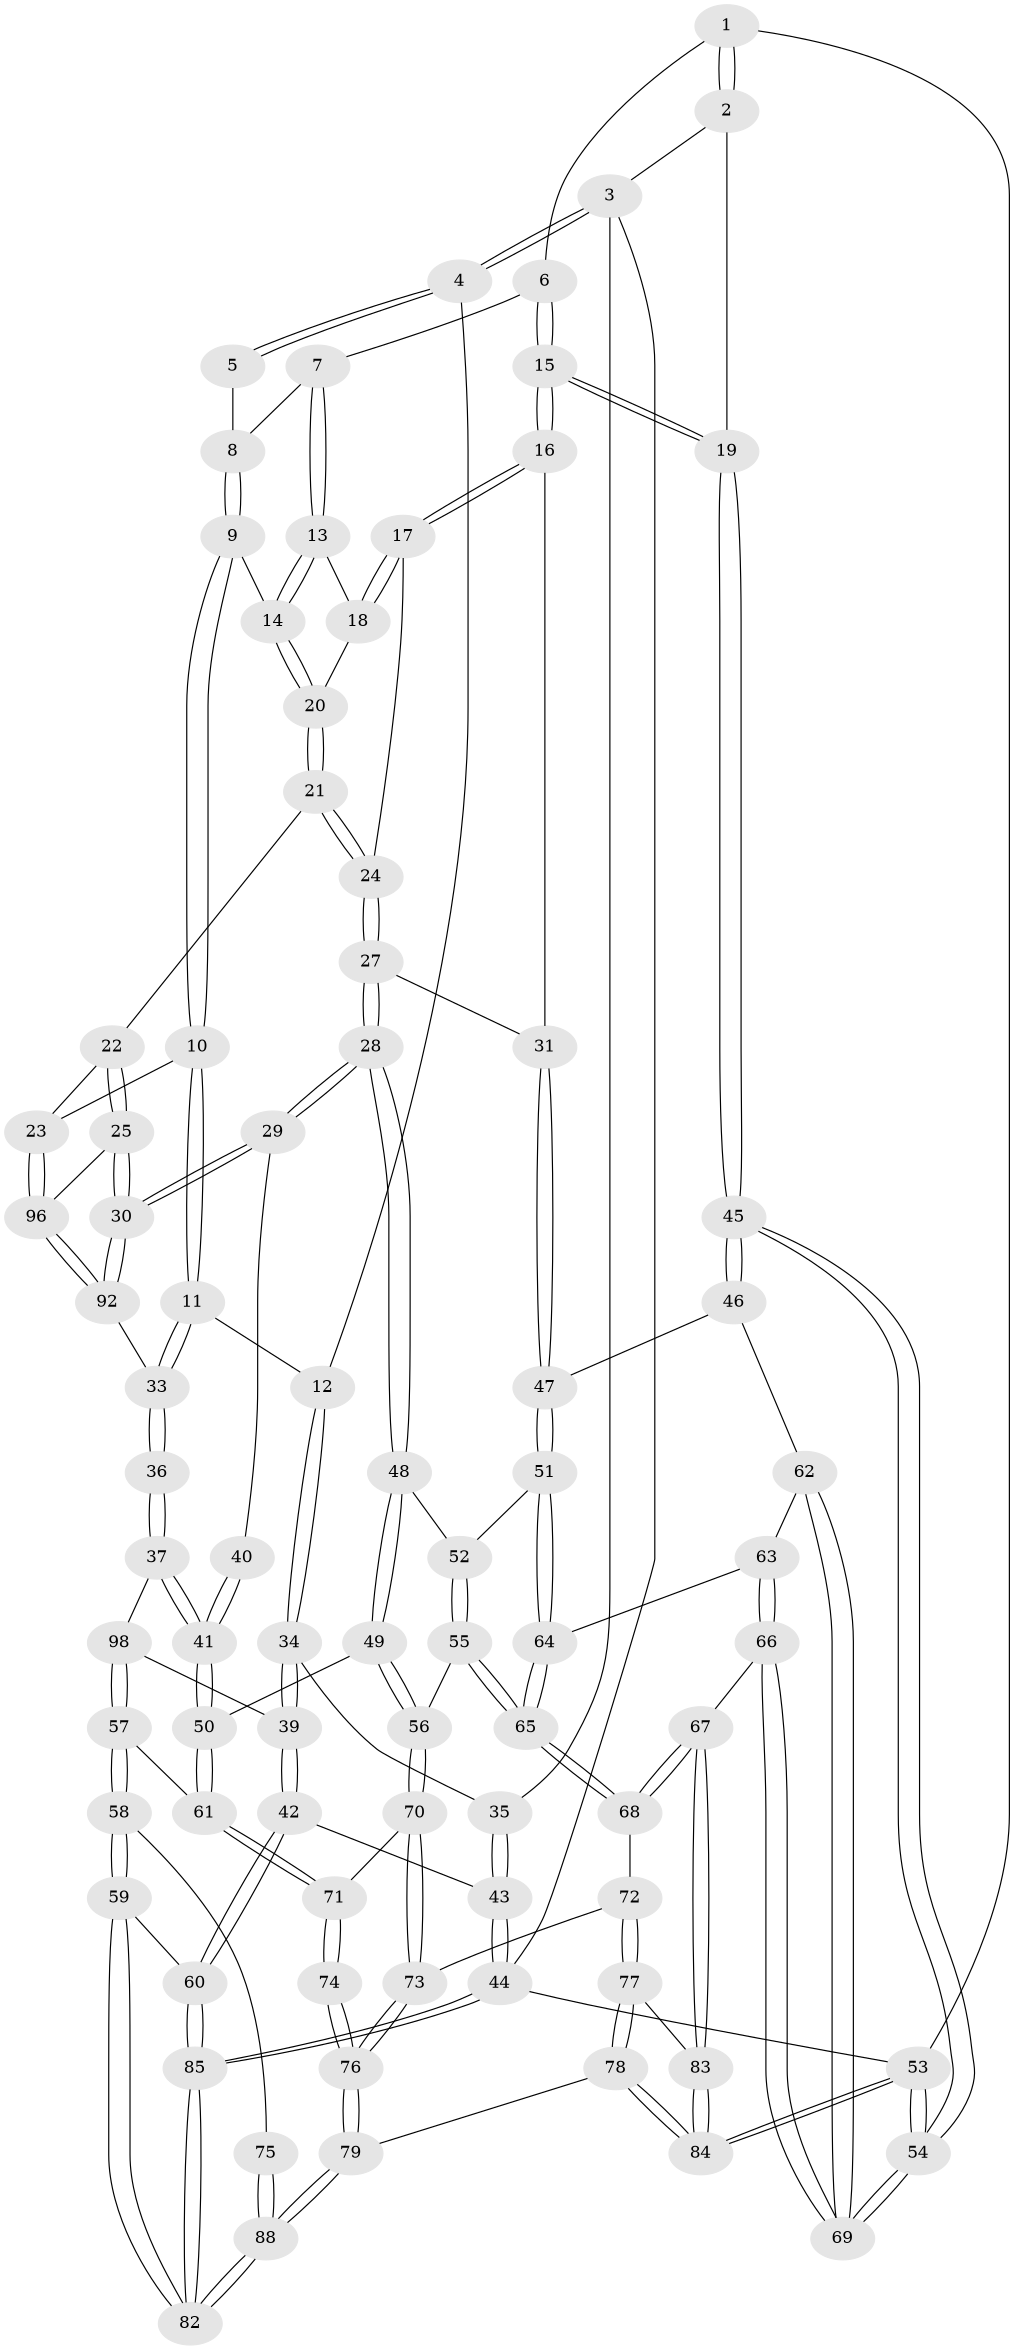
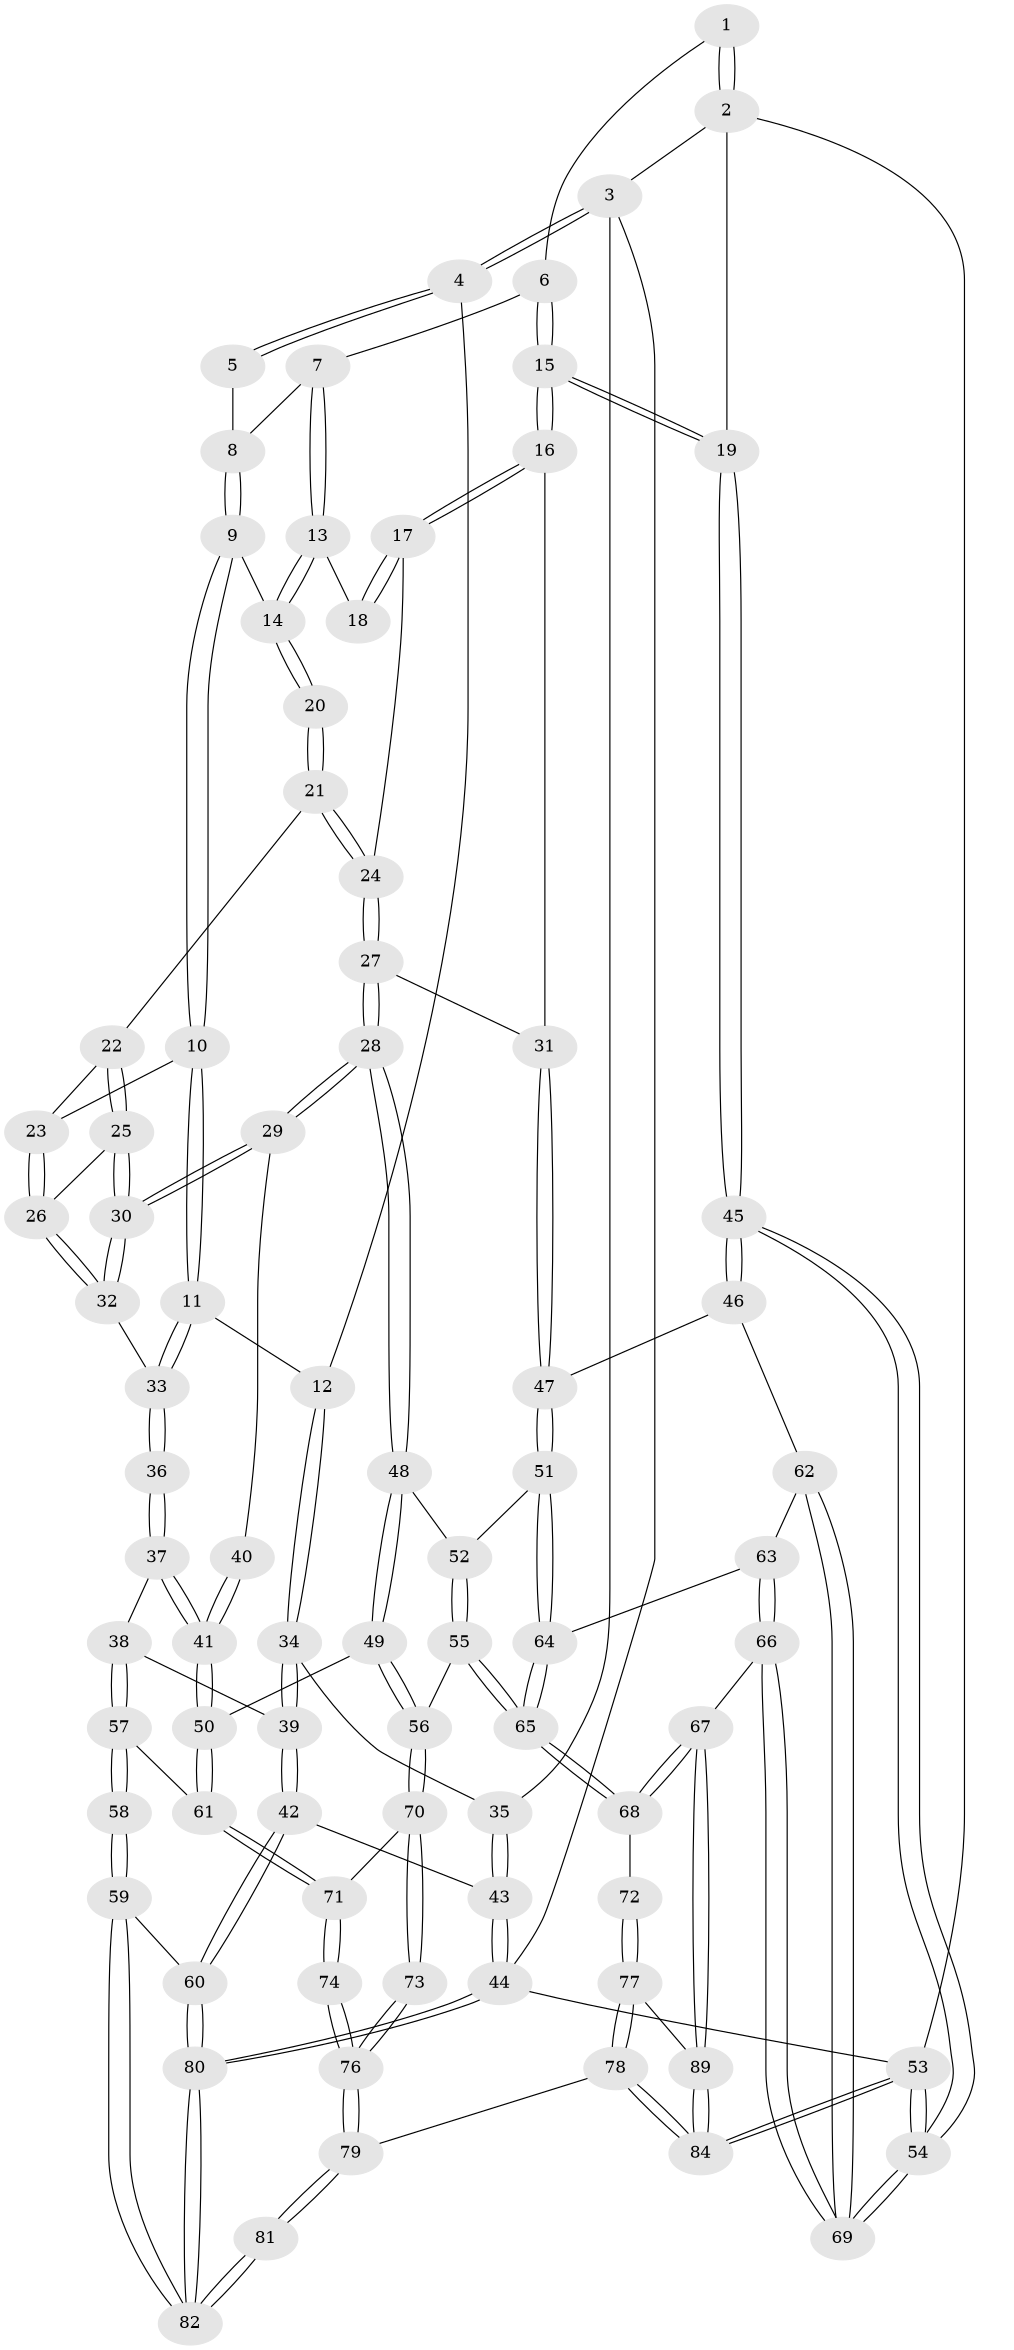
(337, 664) -> none
(1009, 967) -> (964, 1025)
(37, 1217) -> (37, 1217)
(108, 1303) -> (108, 1303)
(119, 1643) -> (119, 1643)
(520, 1938) -> none
(195, 2068) -> (195, 2068)
(701, 2068) -> (701, 2068)
(266, 2154) -> none
(266, 2239) -> (266, 2239)
